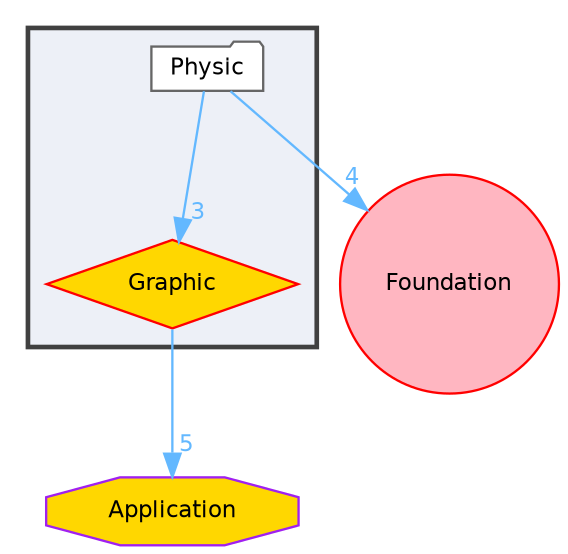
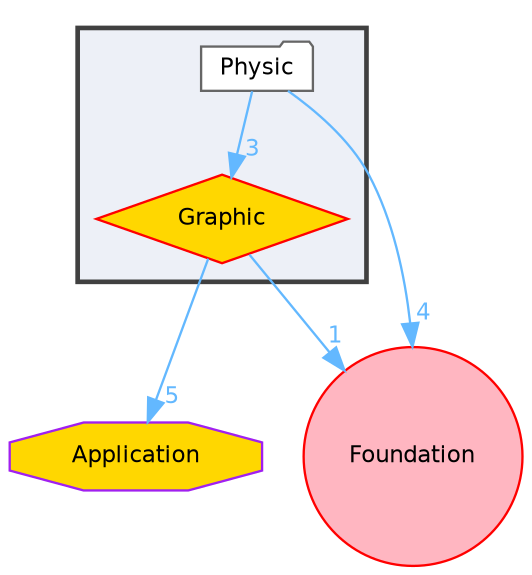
none -> (290, 304)
